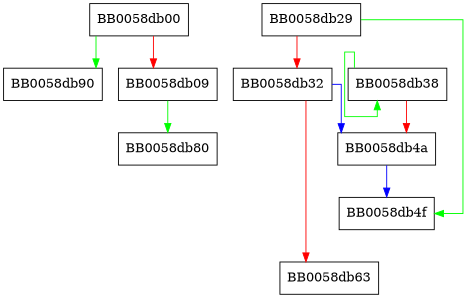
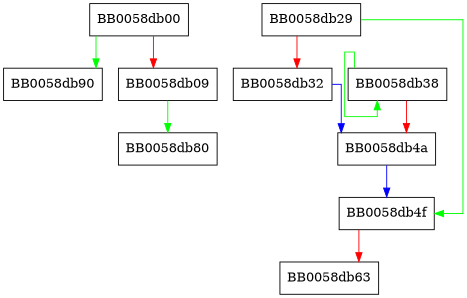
(306, 177) -> (359, 241)
